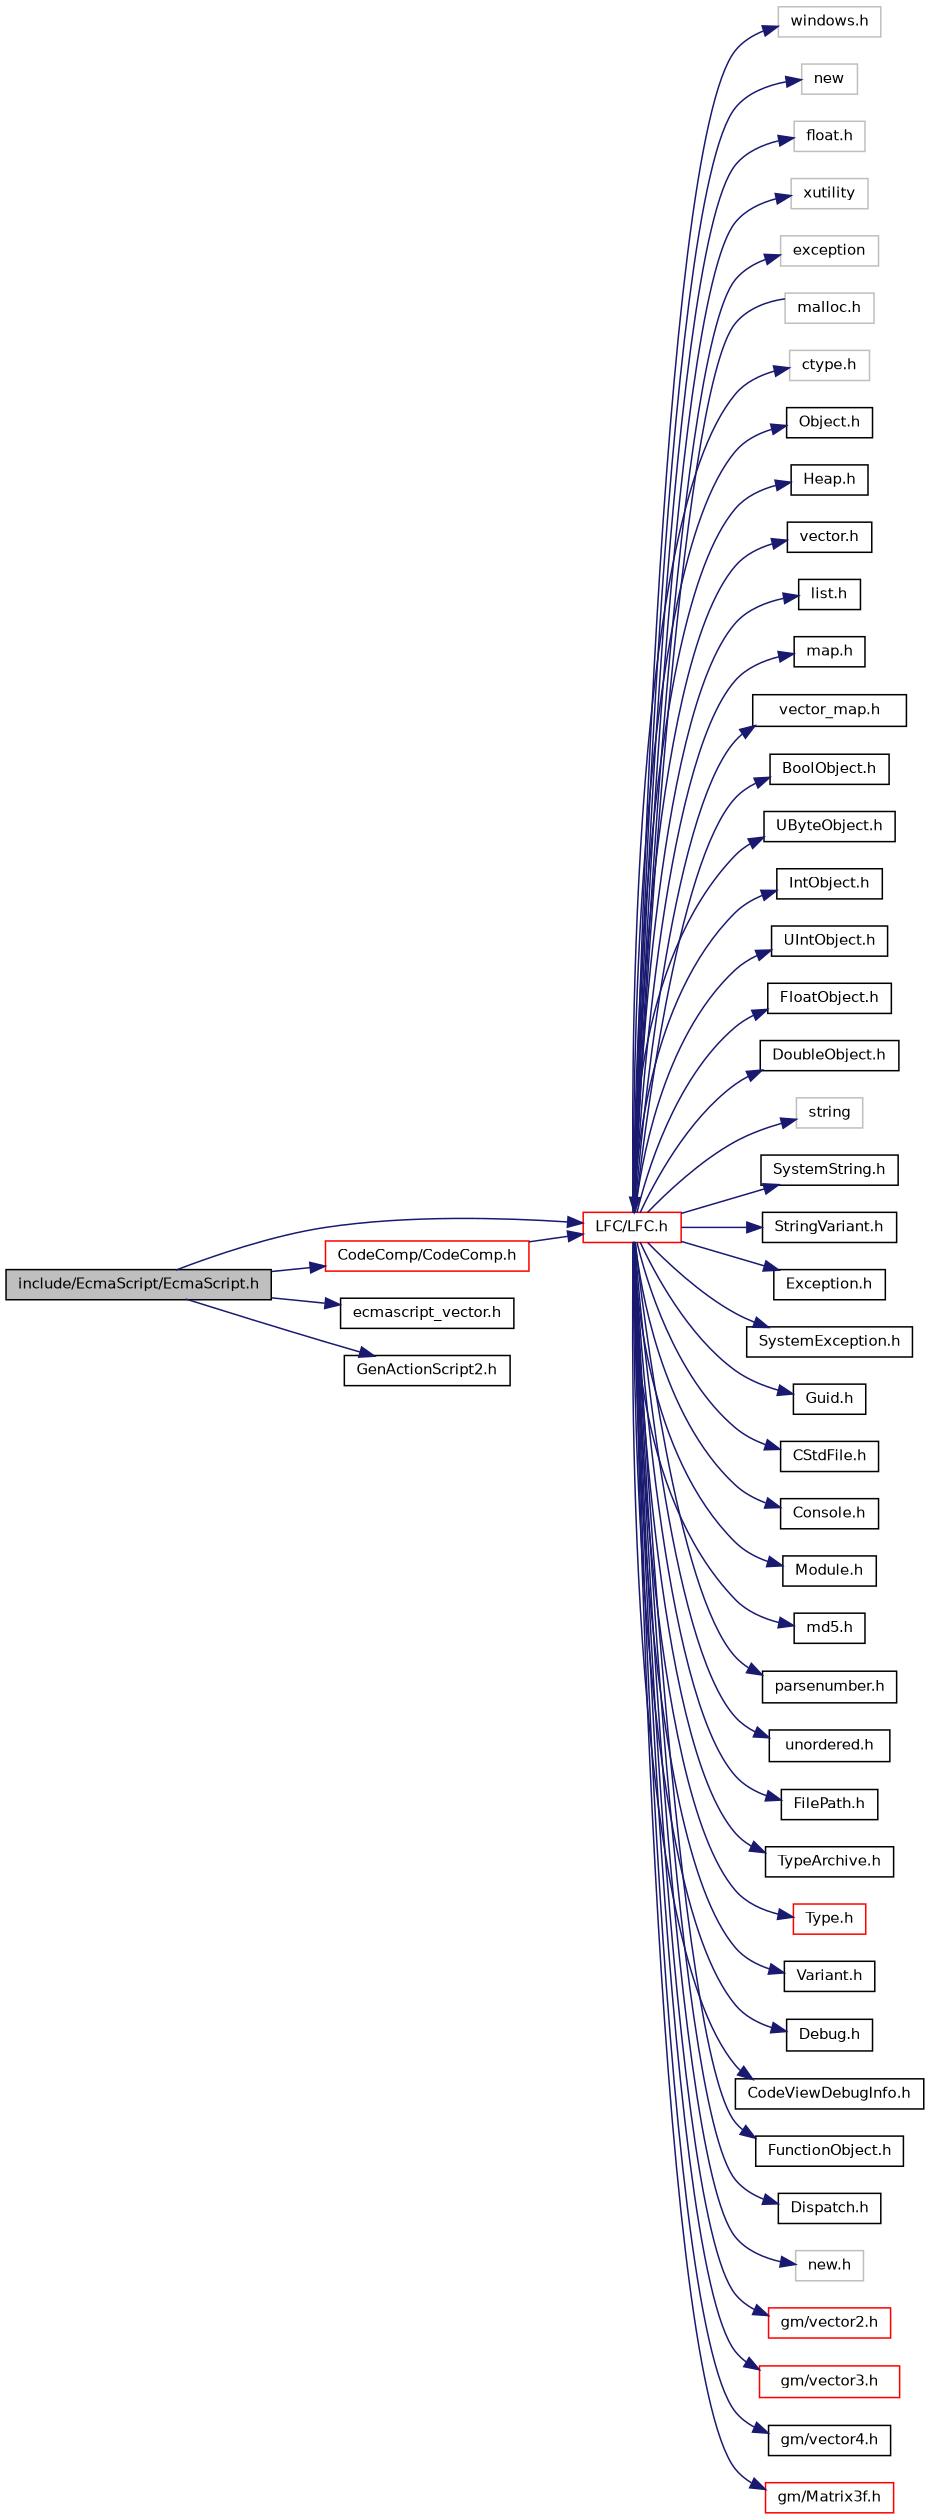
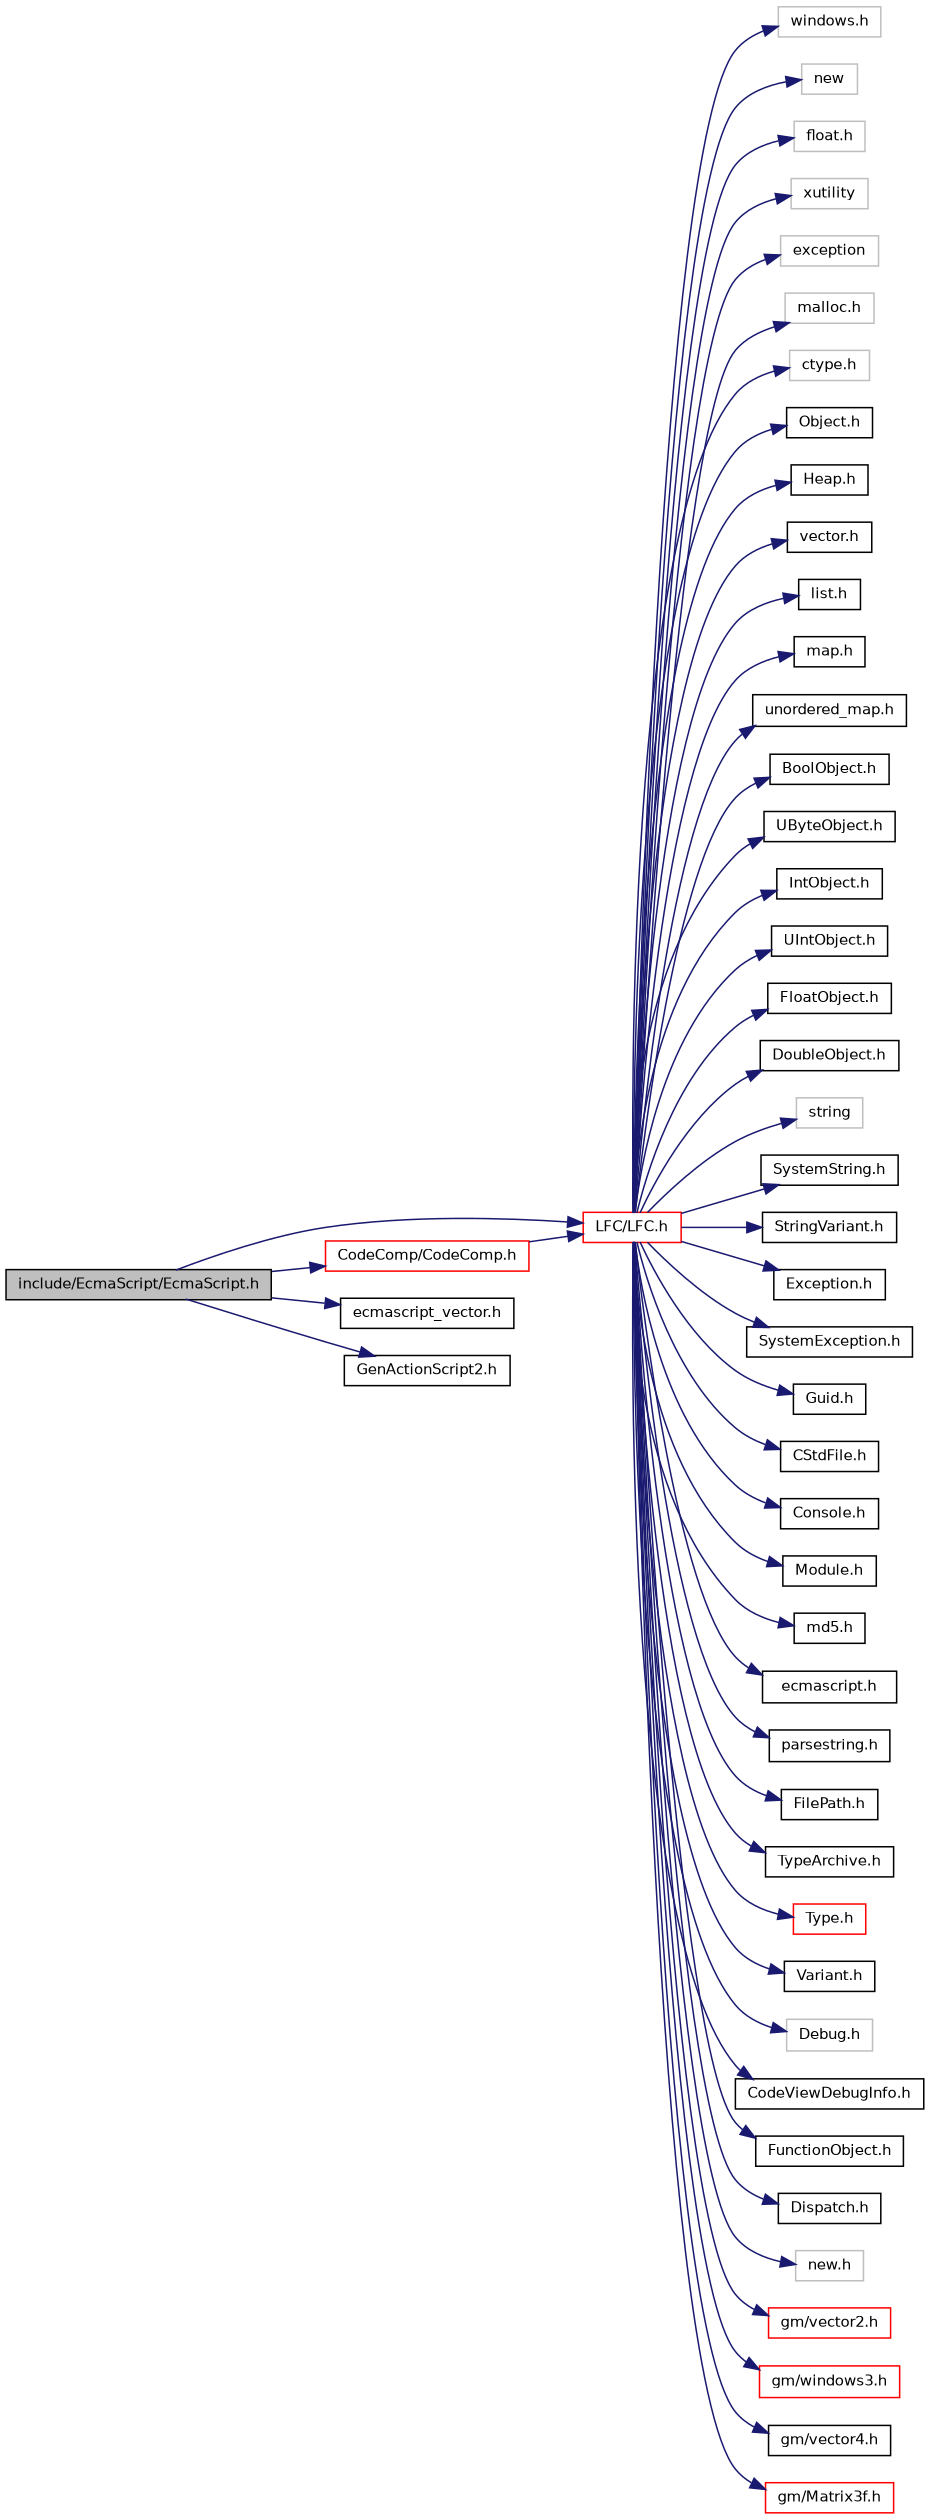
(830, 711) -> (830, 711)
(667, 729) -> (667, 755)
(830, 1687) -> (830, 1687)
(830, 1746) -> (830, 1746)
(830, 2035) -> (830, 2035)
(830, 2382) -> (830, 2382)
